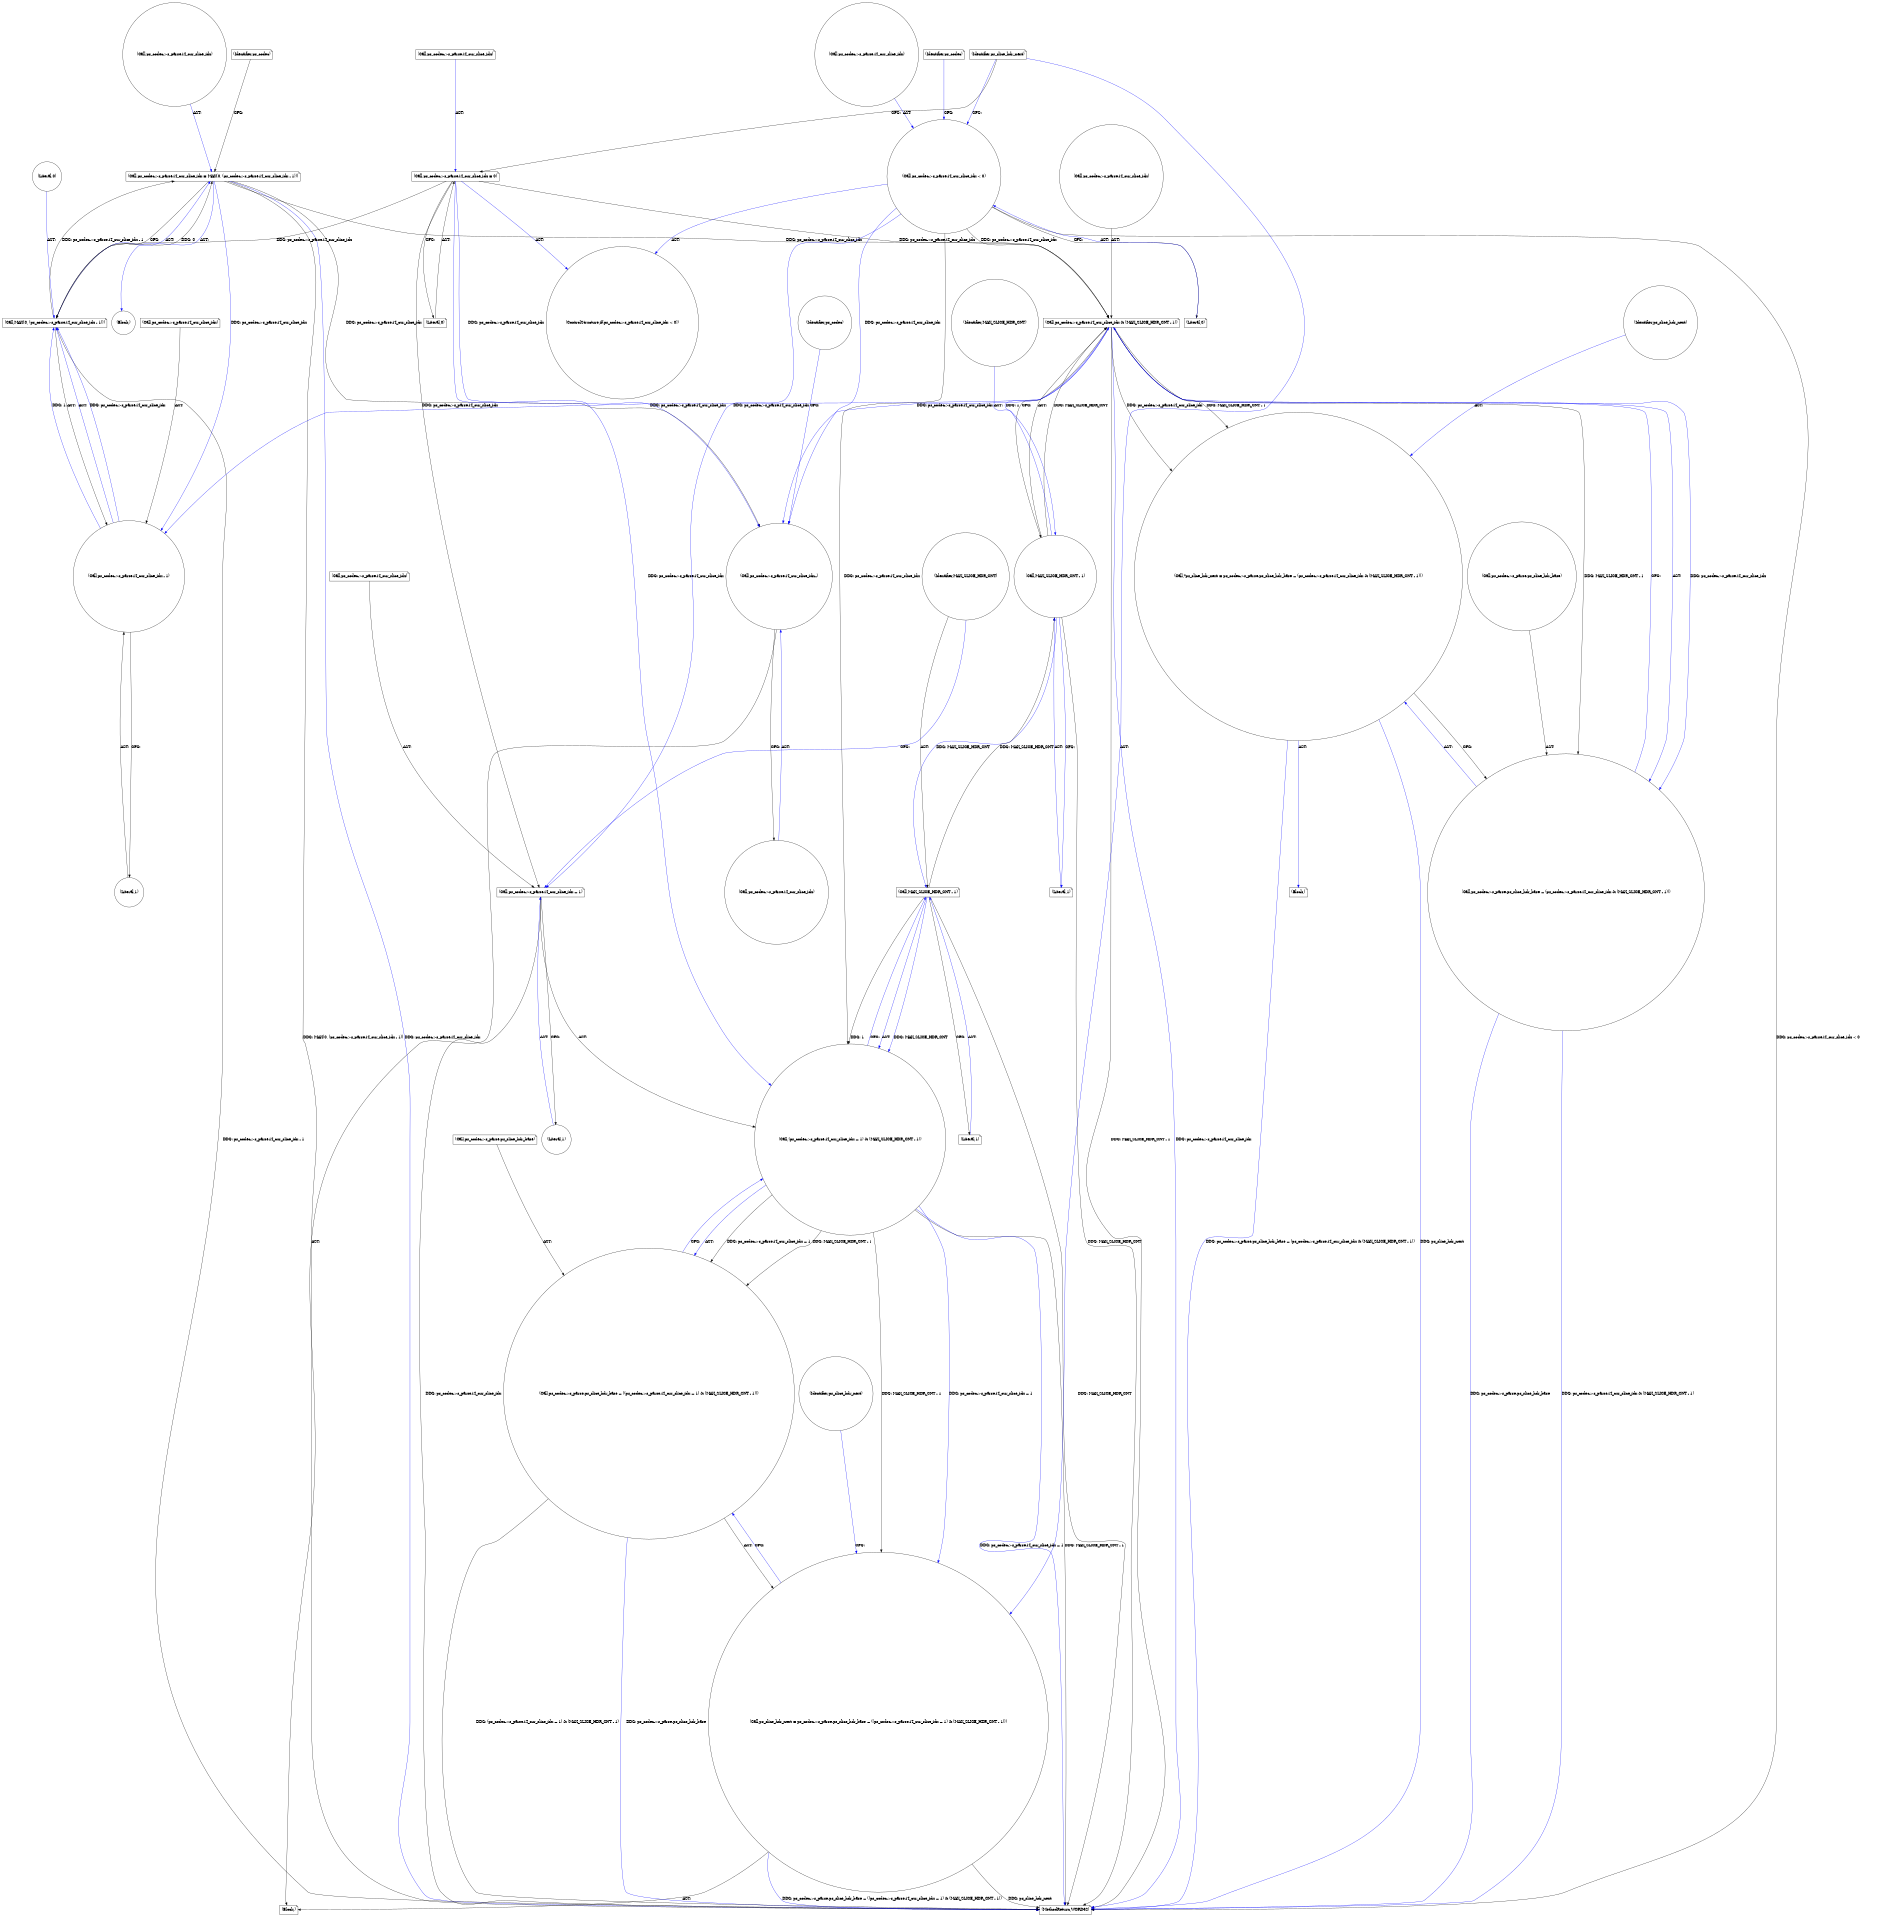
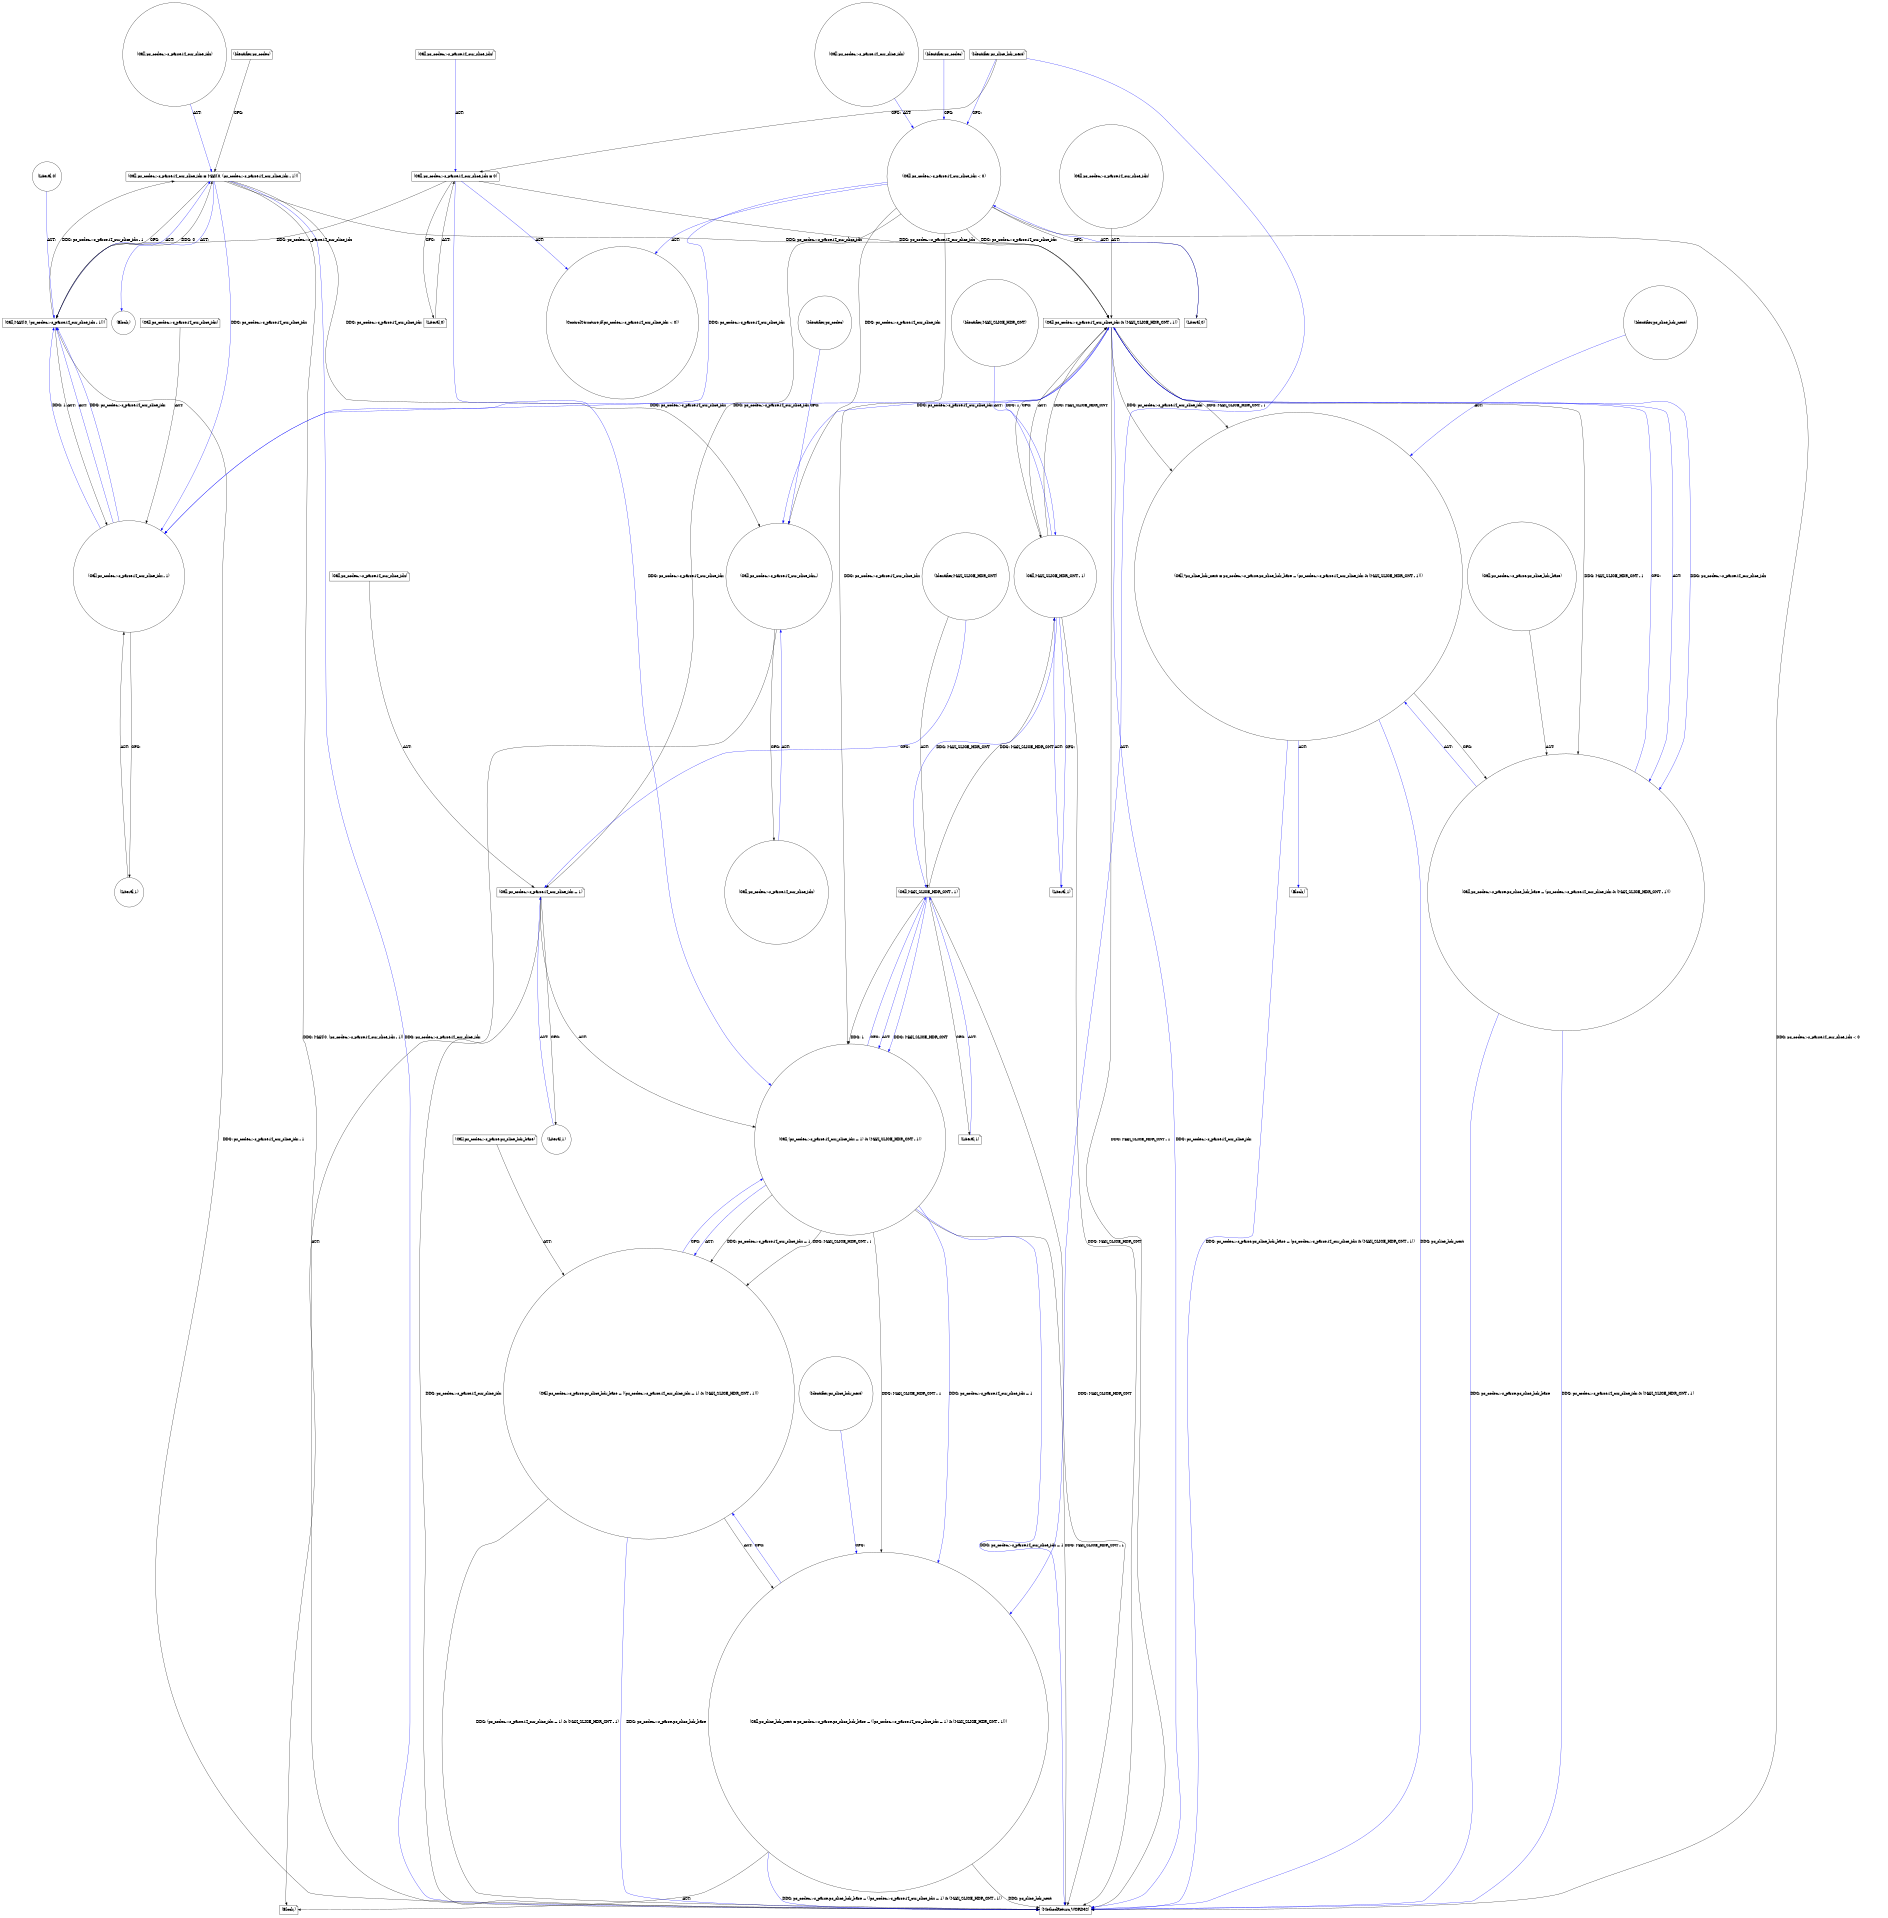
(860, 369) -> (860, 369)
none -> (700, 399)
(476, 401) -> none
(693, 502) -> (693, 502)
(444, 535) -> none
